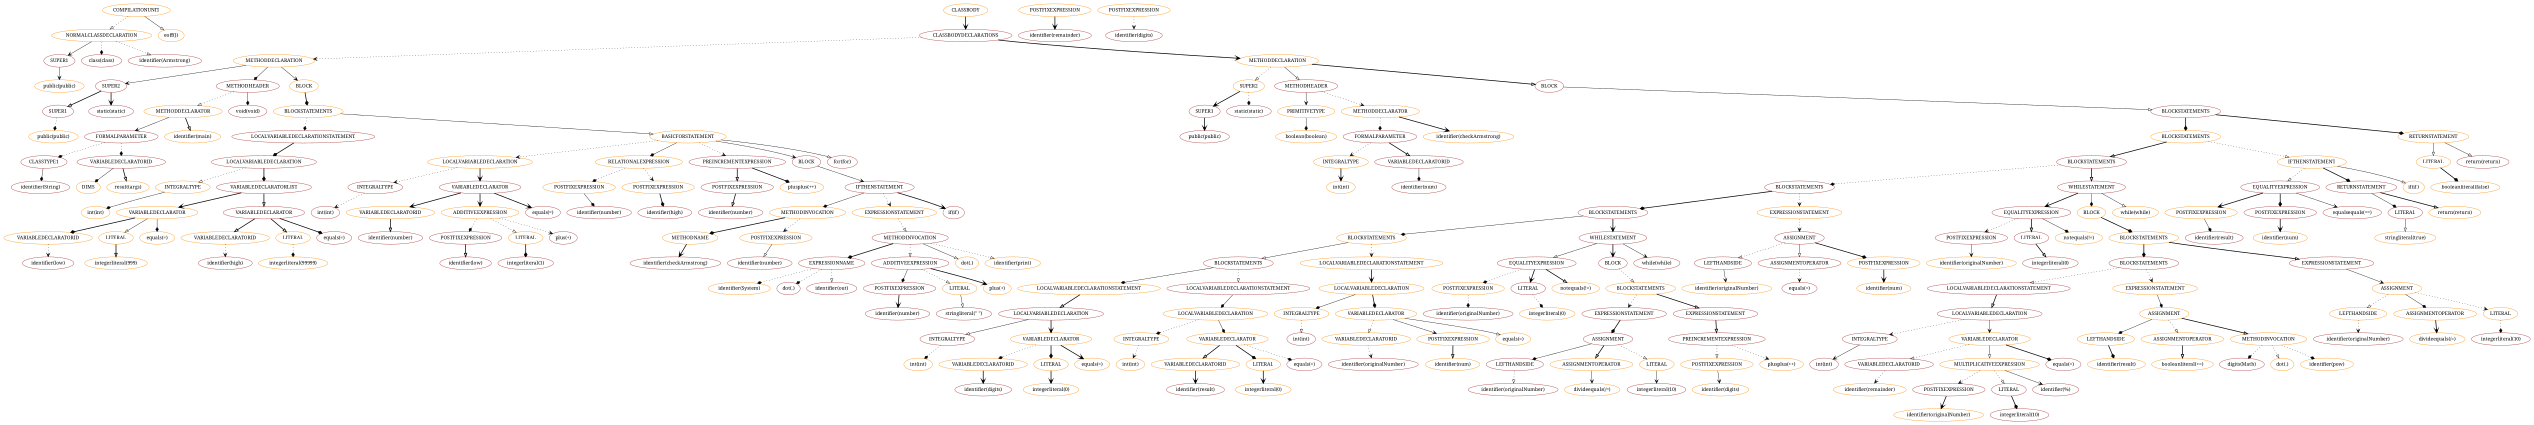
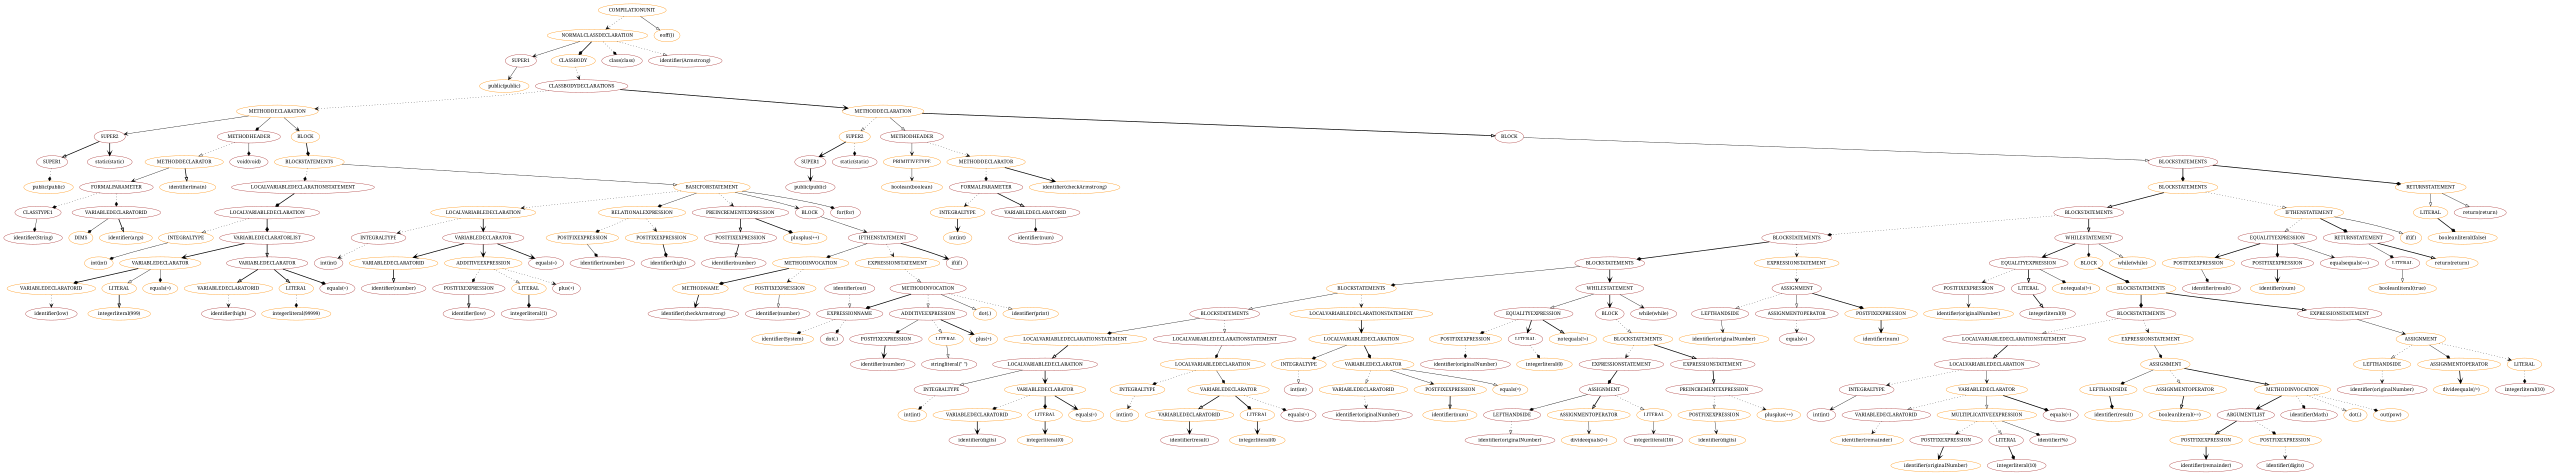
(966, 21) -> (577, 72)
(121, 22) -> (616, 22)
none -> (587, 47)
(1306, 122) -> (912, 173)
(775, 147) -> (786, 198)
(128, 187) -> (126, 238)
(2405, 238) -> (2403, 288)
(832, 274) -> (850, 299)
(2242, 364) -> (2309, 415)
(2327, 364) -> (2391, 415)
(2022, 377) -> (2019, 427)
none -> (2246, 415)
